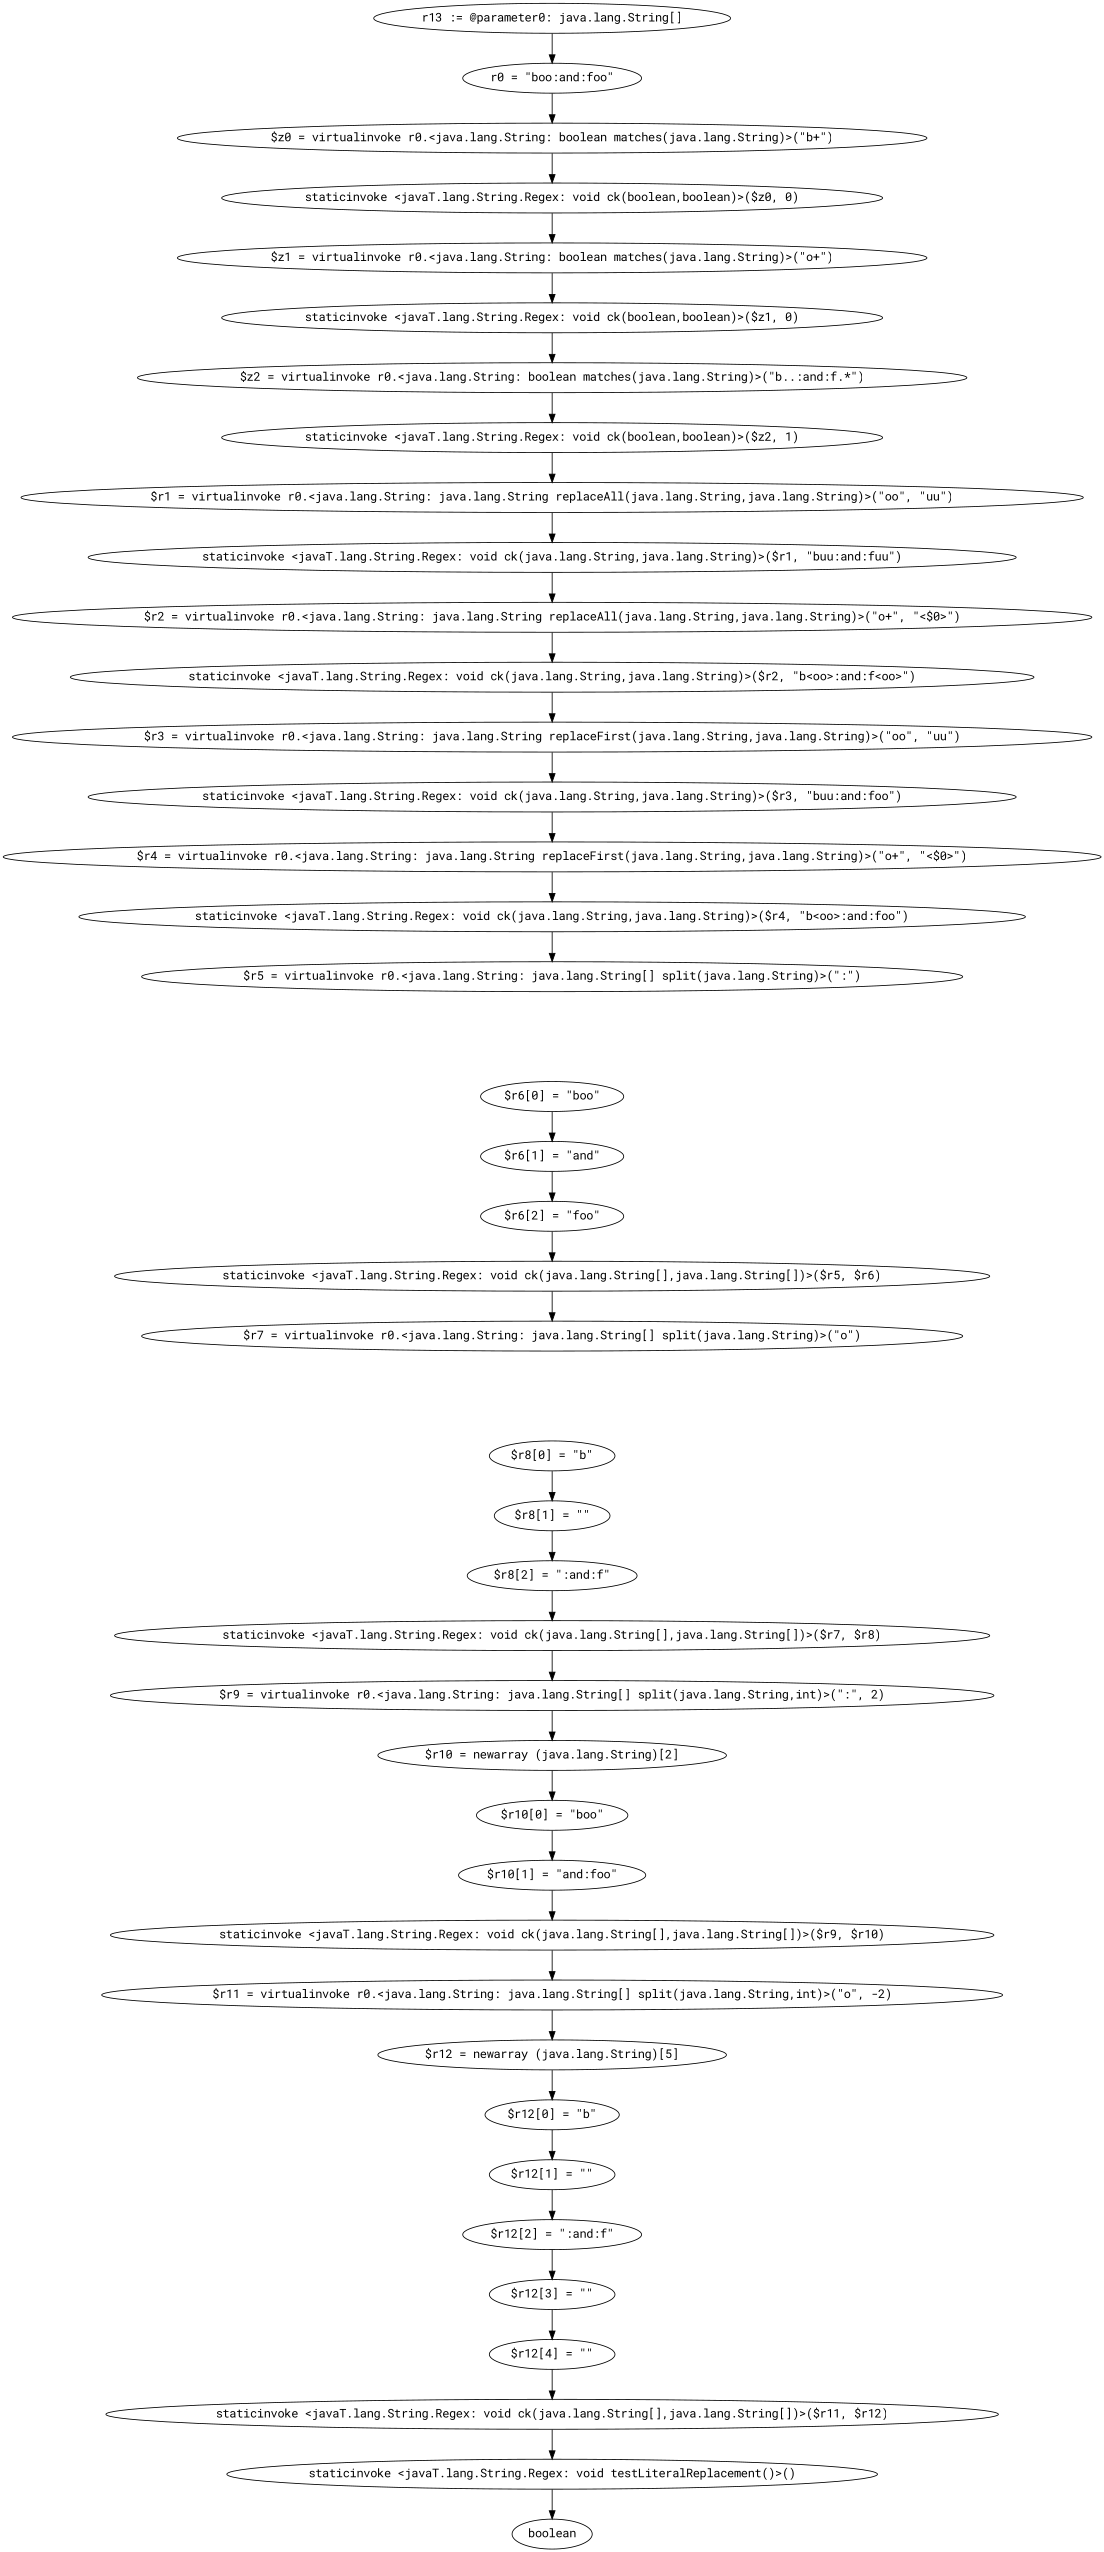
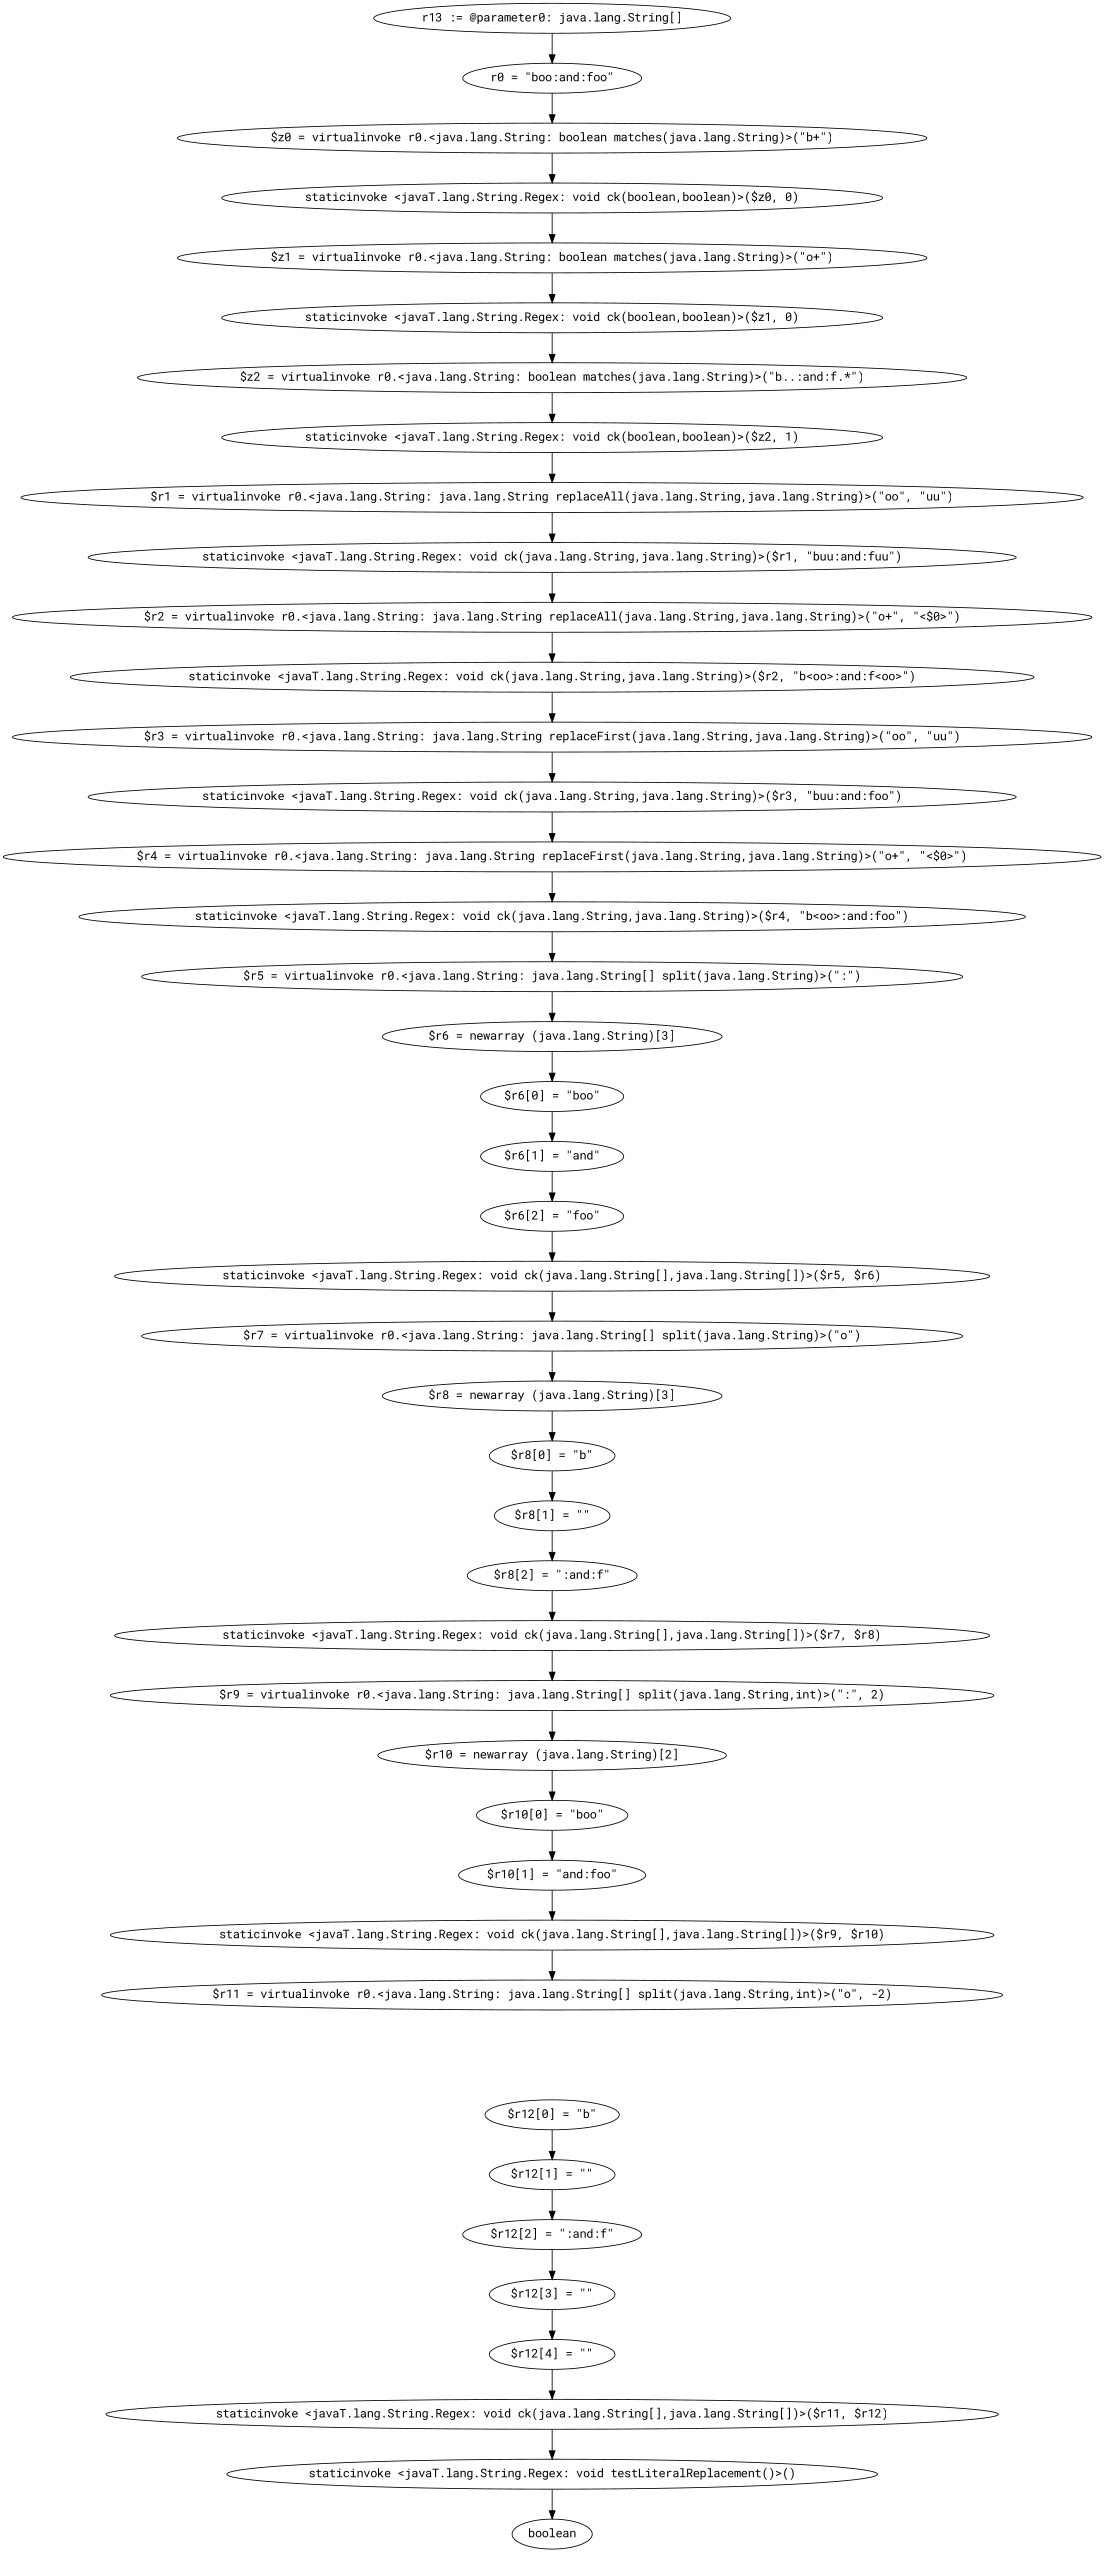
none -> (552, 1037)
none -> (552, 1396)
(552, 2055) -> none
